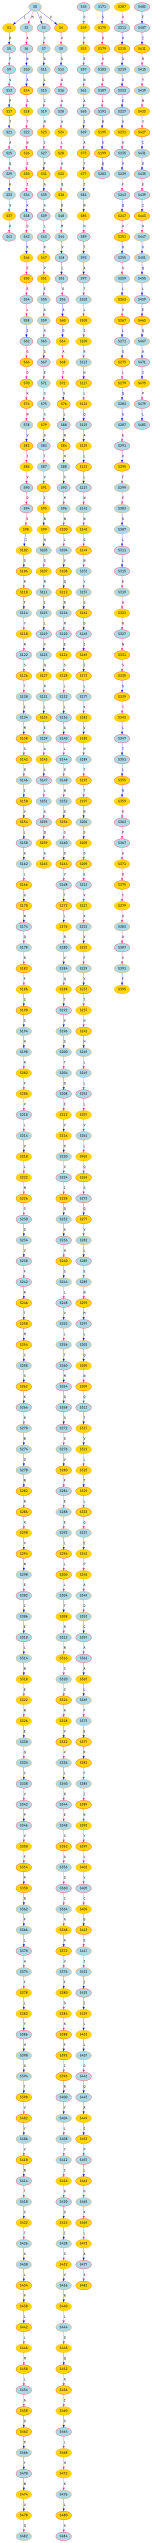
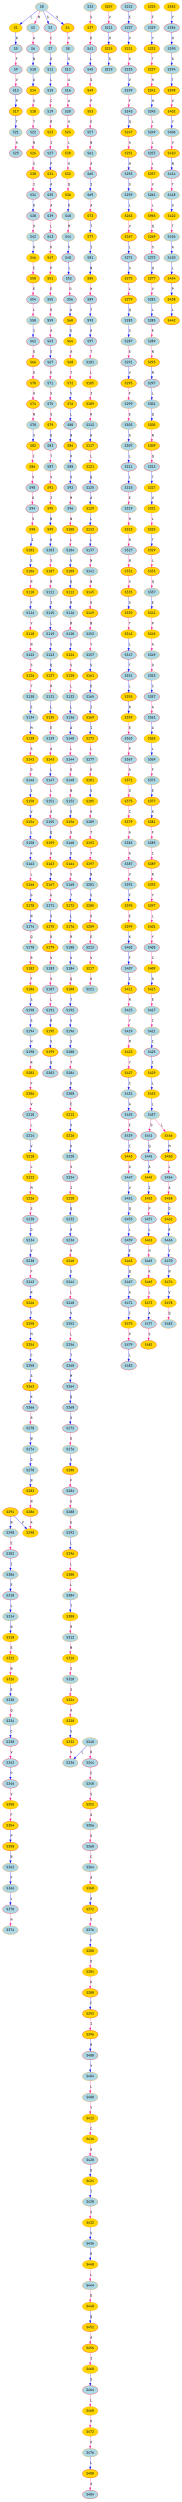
none -> (90, 58)
(122, 79) -> none
(9, 174) -> none
(122, 267) -> (129, 183)
none -> (50, 885)
none -> (129, 927)
(84, 936) -> none
(24, 1010) -> (30, 1010)
(24, 1542) -> (20, 1522)
(64, 1772) -> (81, 1752)
(24, 1993) -> none
(64, 2160) -> (90, 2118)
(24, 2337) -> (159, 1124)
(24, 2357) -> (169, 1145)
